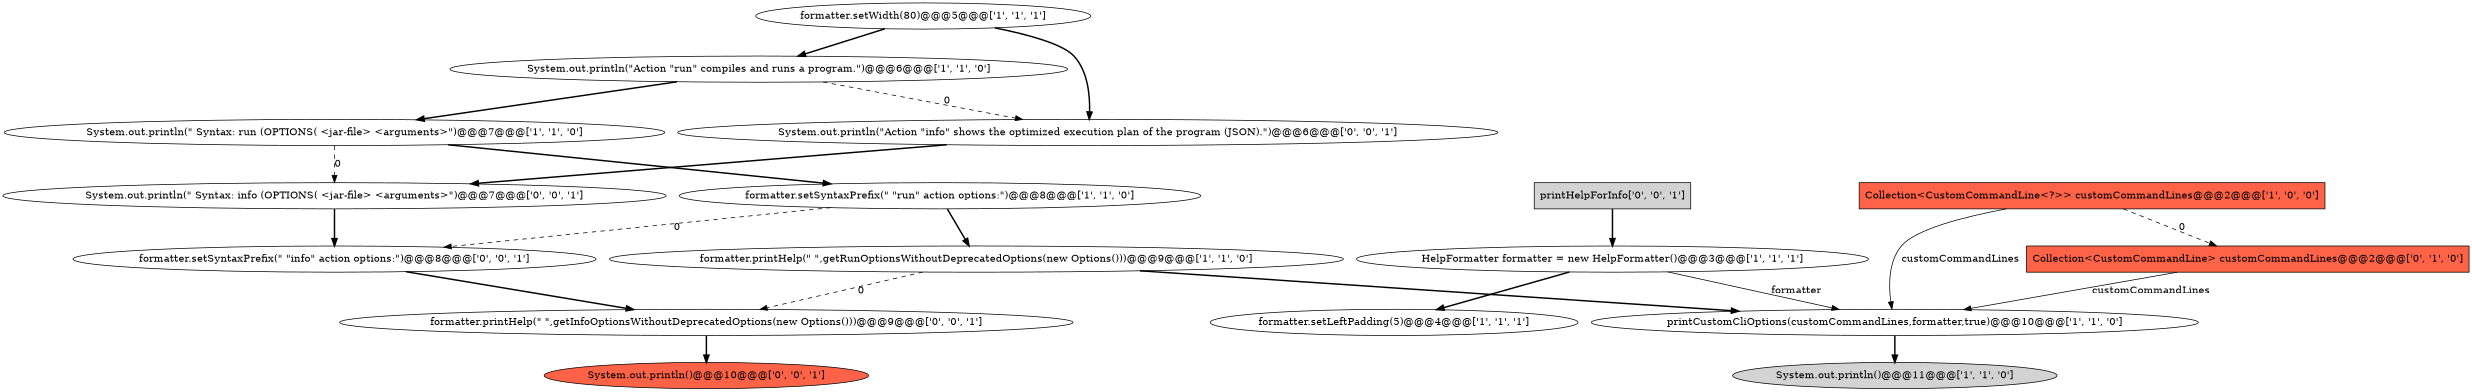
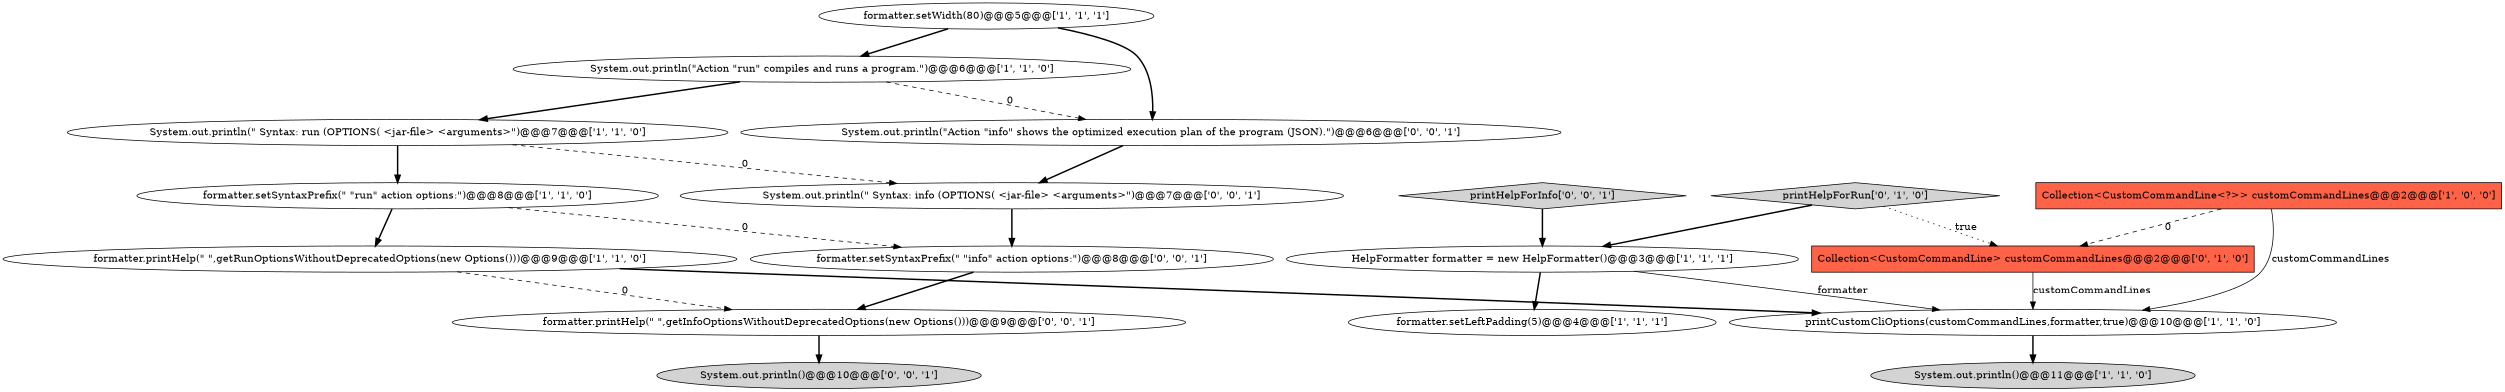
(1612, 196) -> (1542, 196)
none -> (1855, 196)
(706, 376) -> (819, 376)
